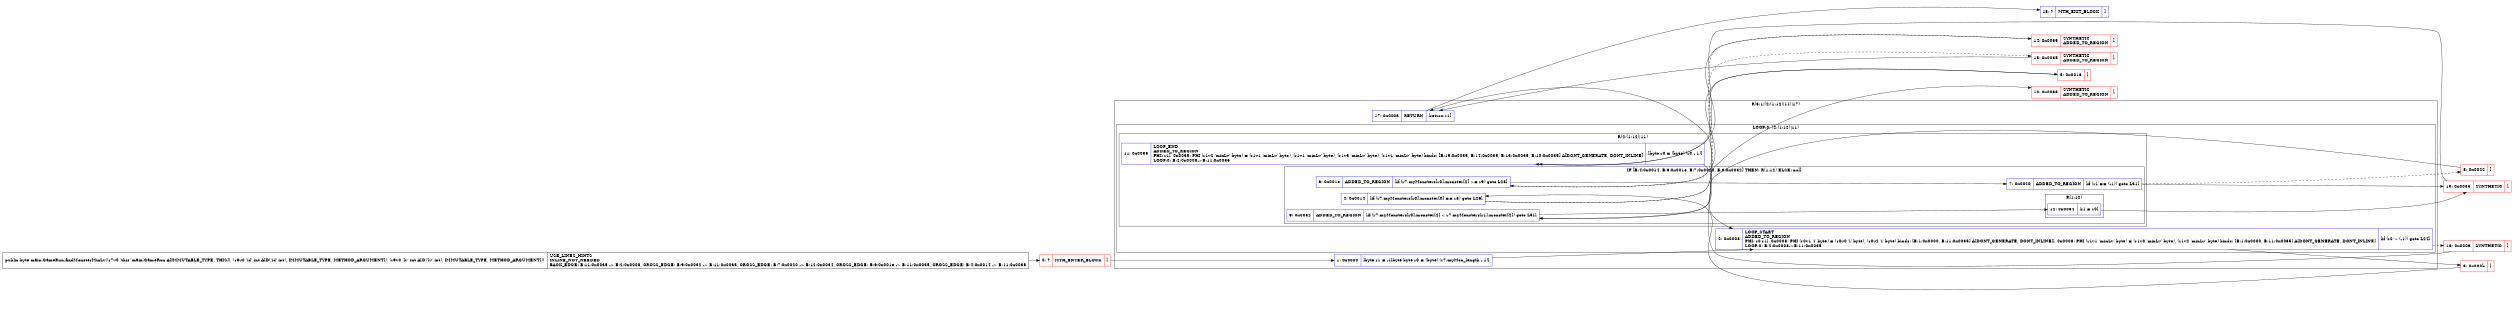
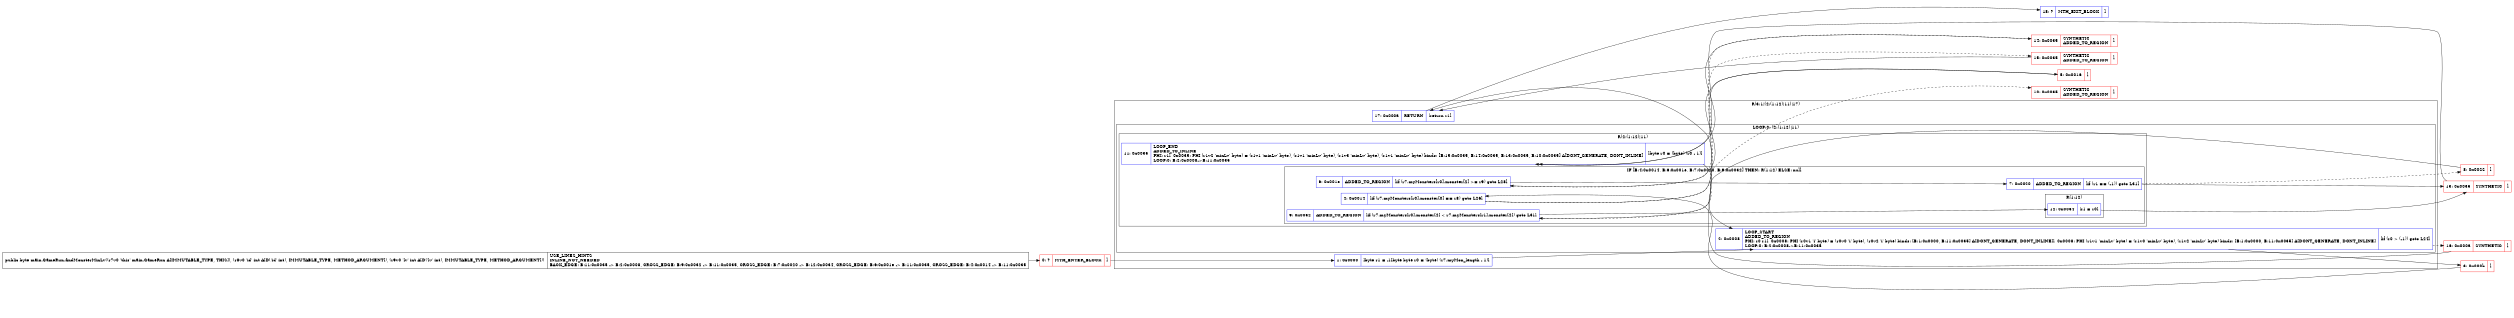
(1764, 132) -> (1764, 132)
(1176, 151) -> (1175, 151)
